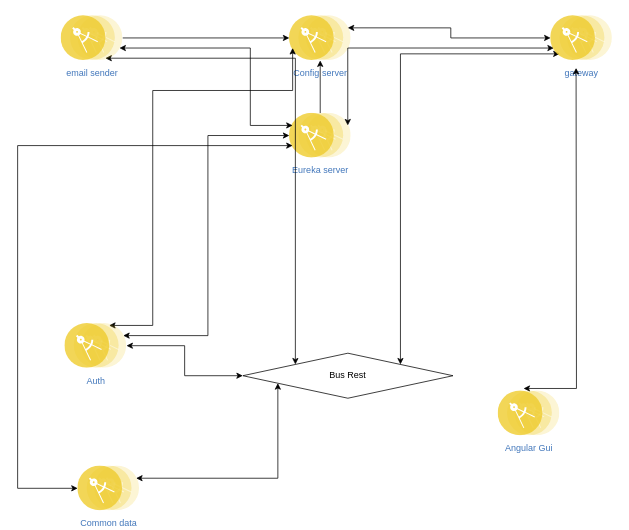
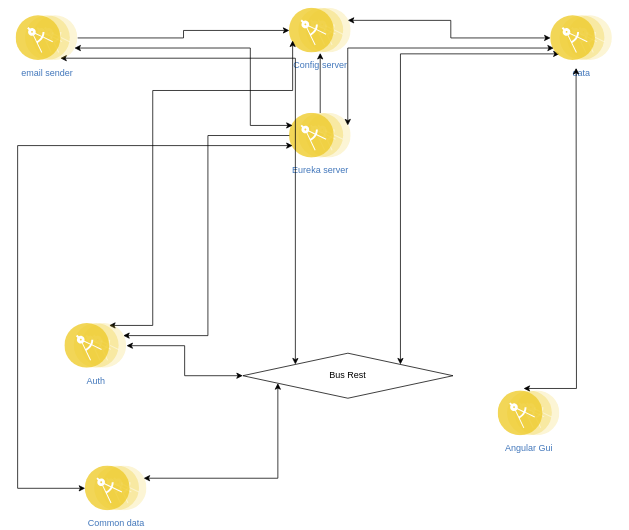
(92, 38) -> (47, 38)
(320, 38) -> (320, 30)
(581, 73) -> (581, 73)
(282, 135) -> (284, 135)
(108, 488) -> (116, 488)
